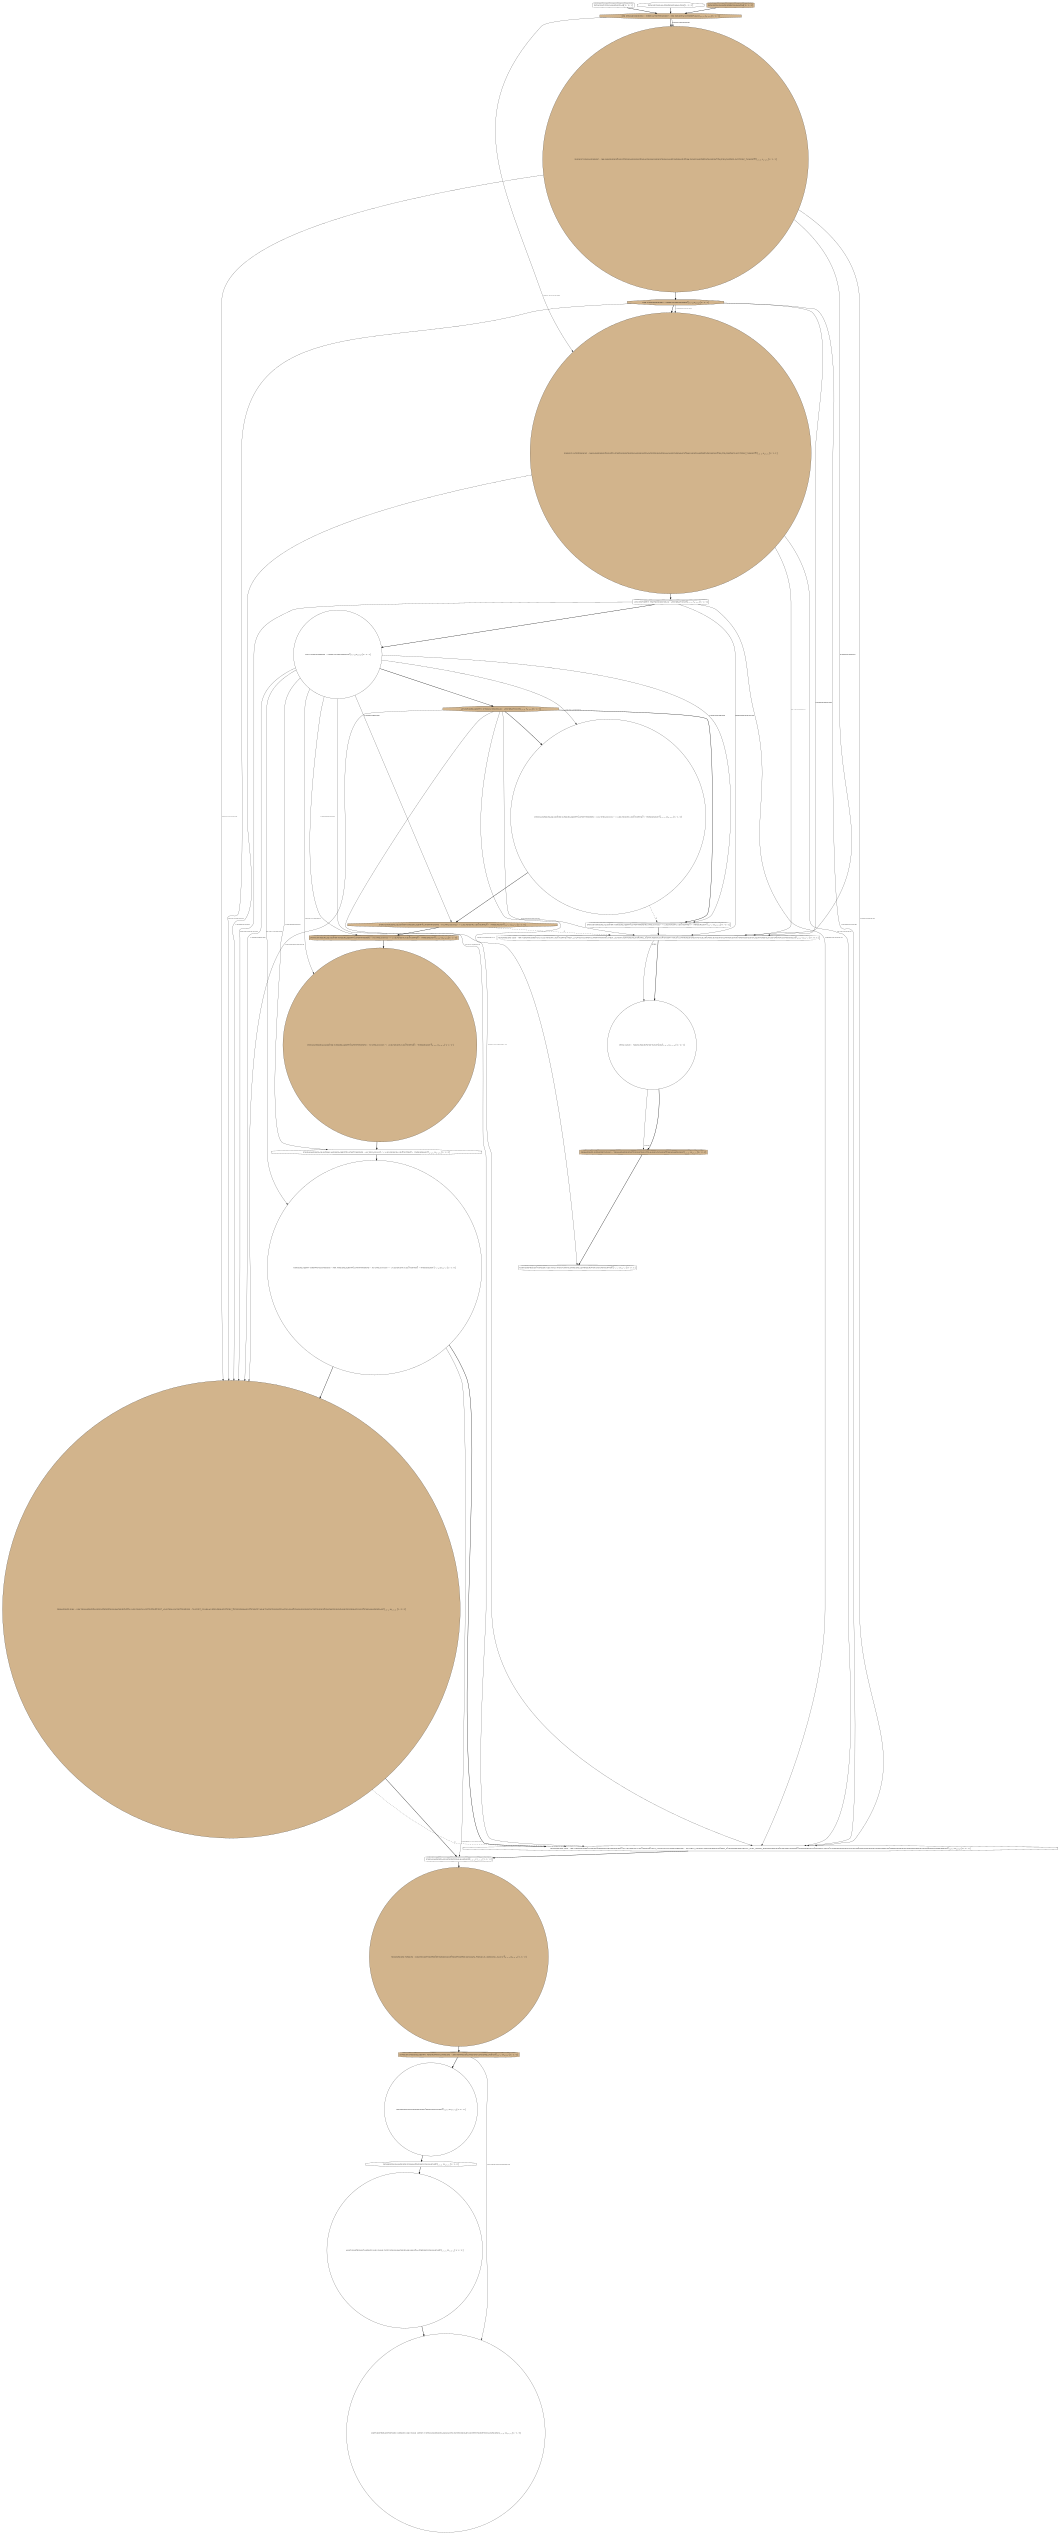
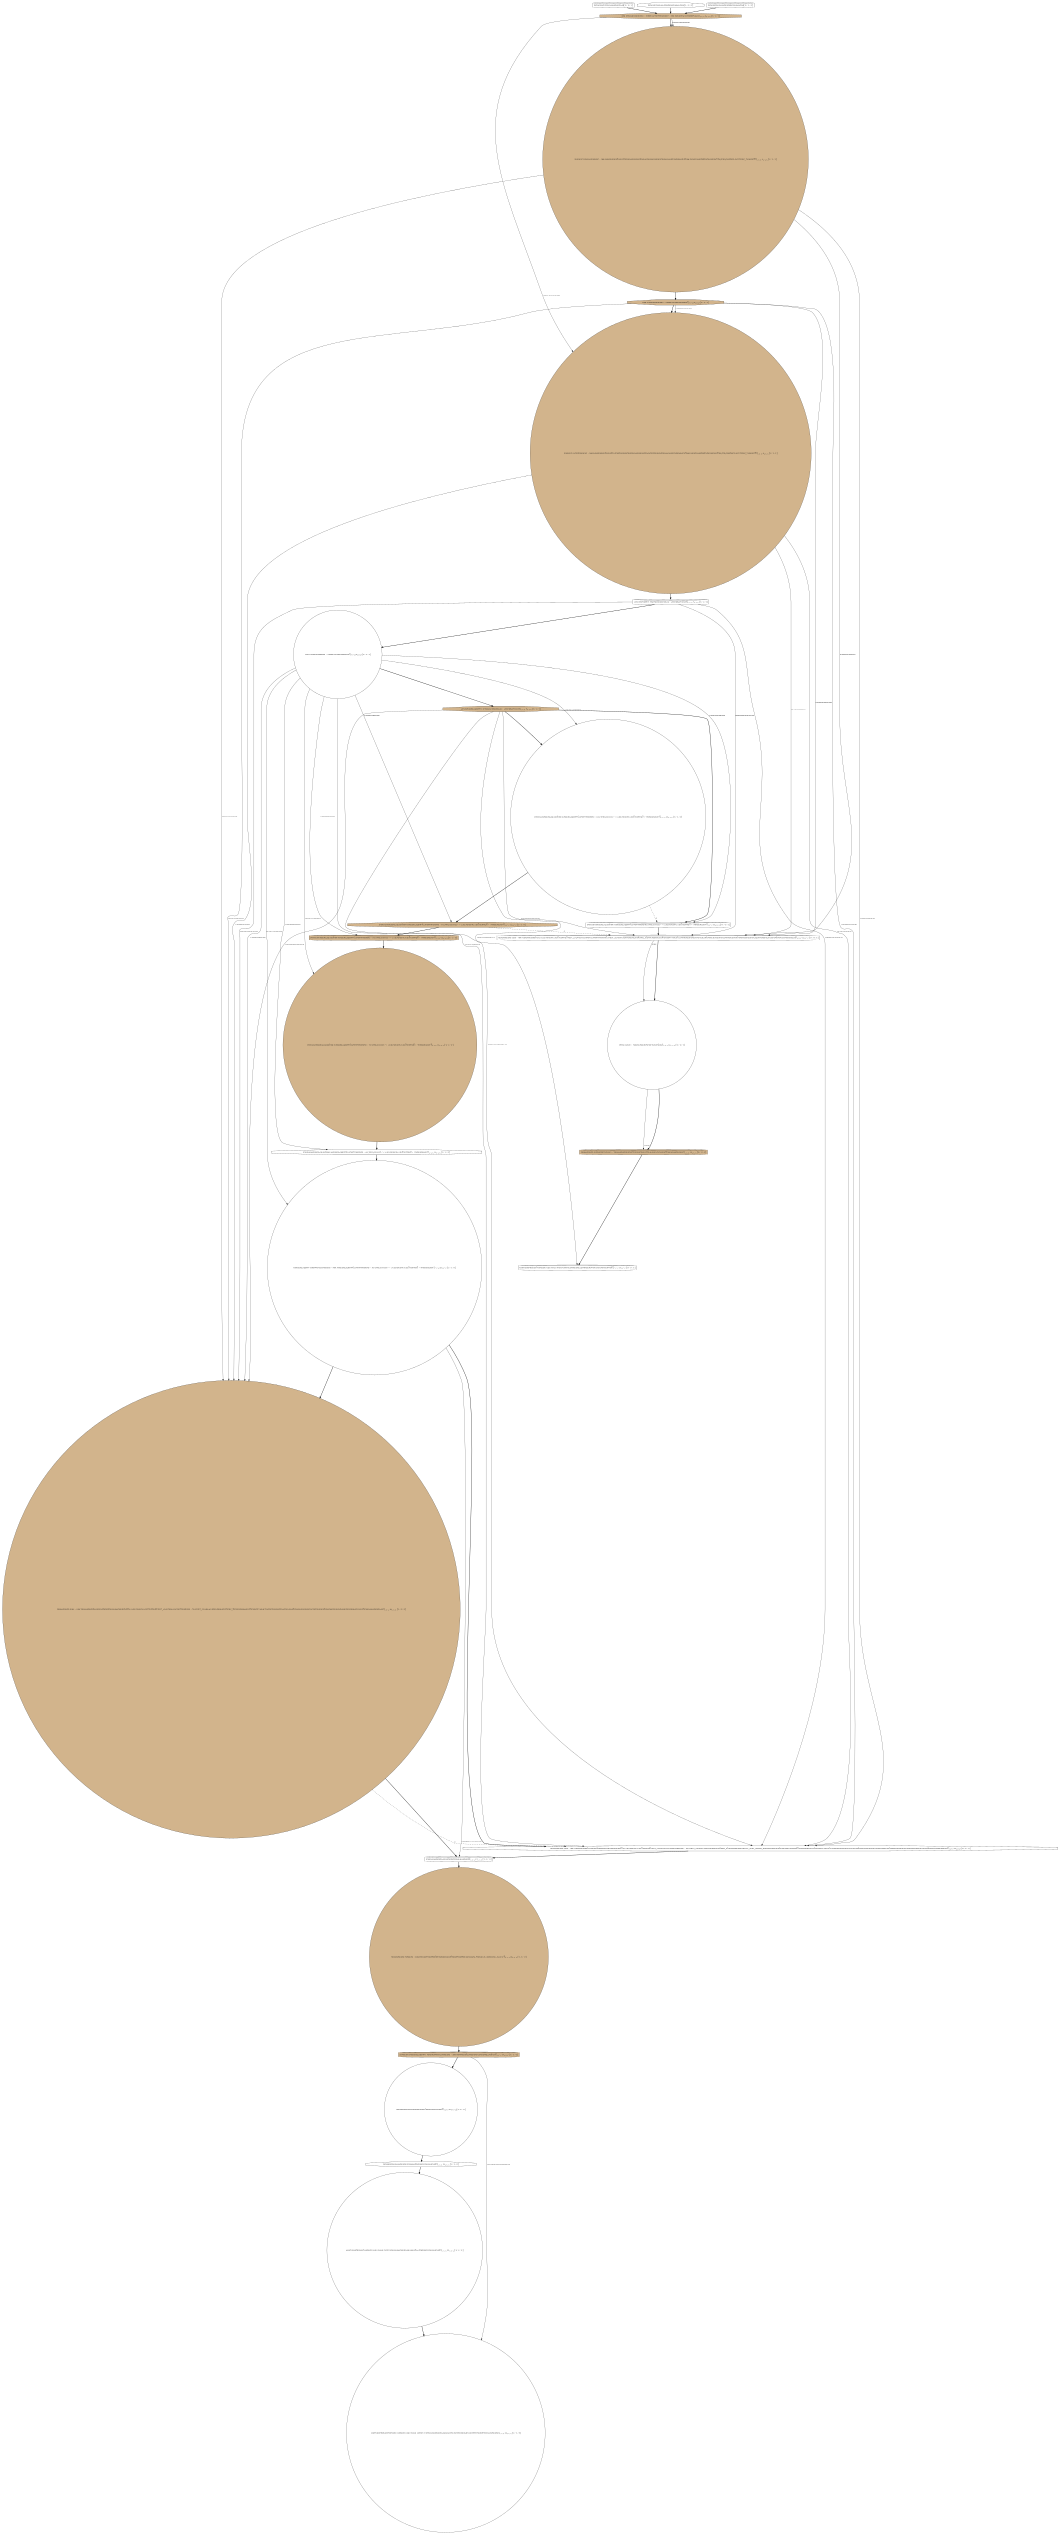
(731, 5) -> (731, 5)
